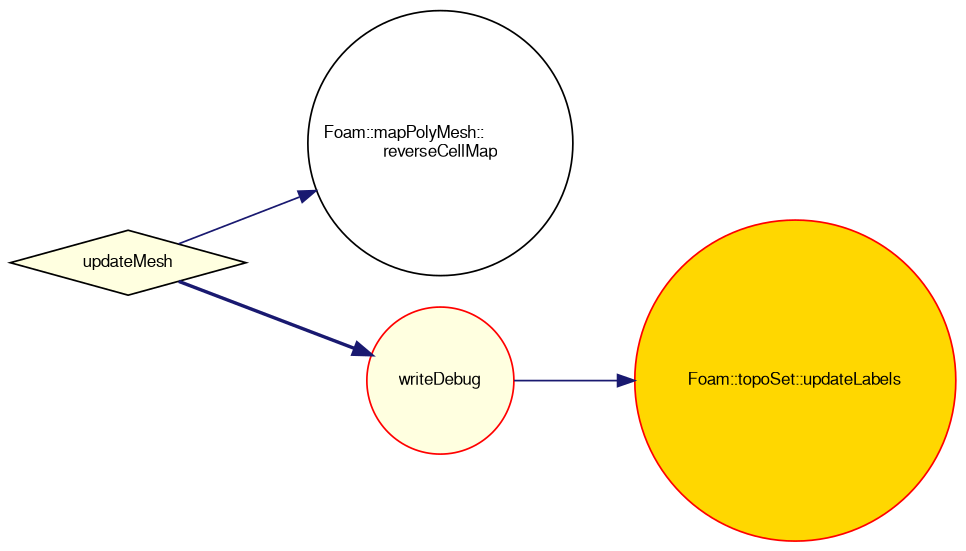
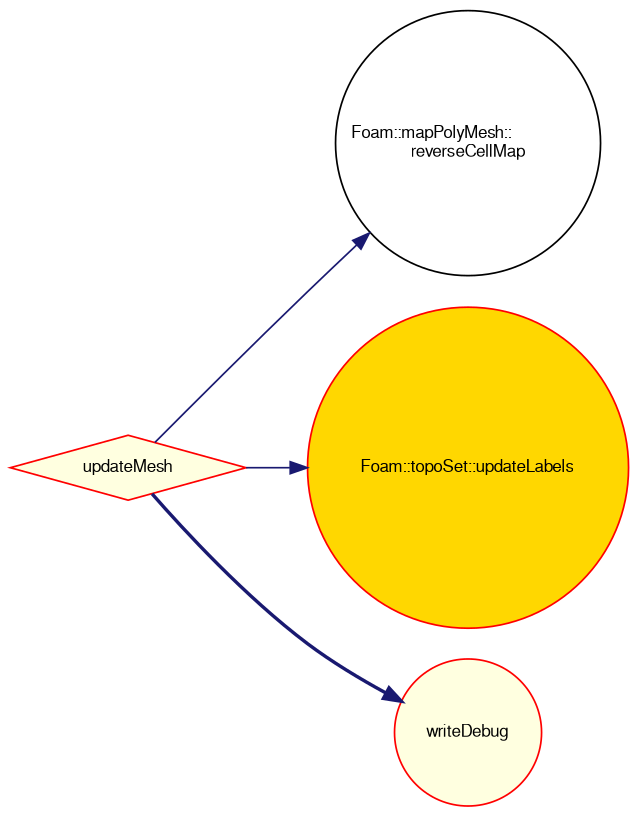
(128, 263) -> (128, 468)
(566, 381) -> (268, 468)
